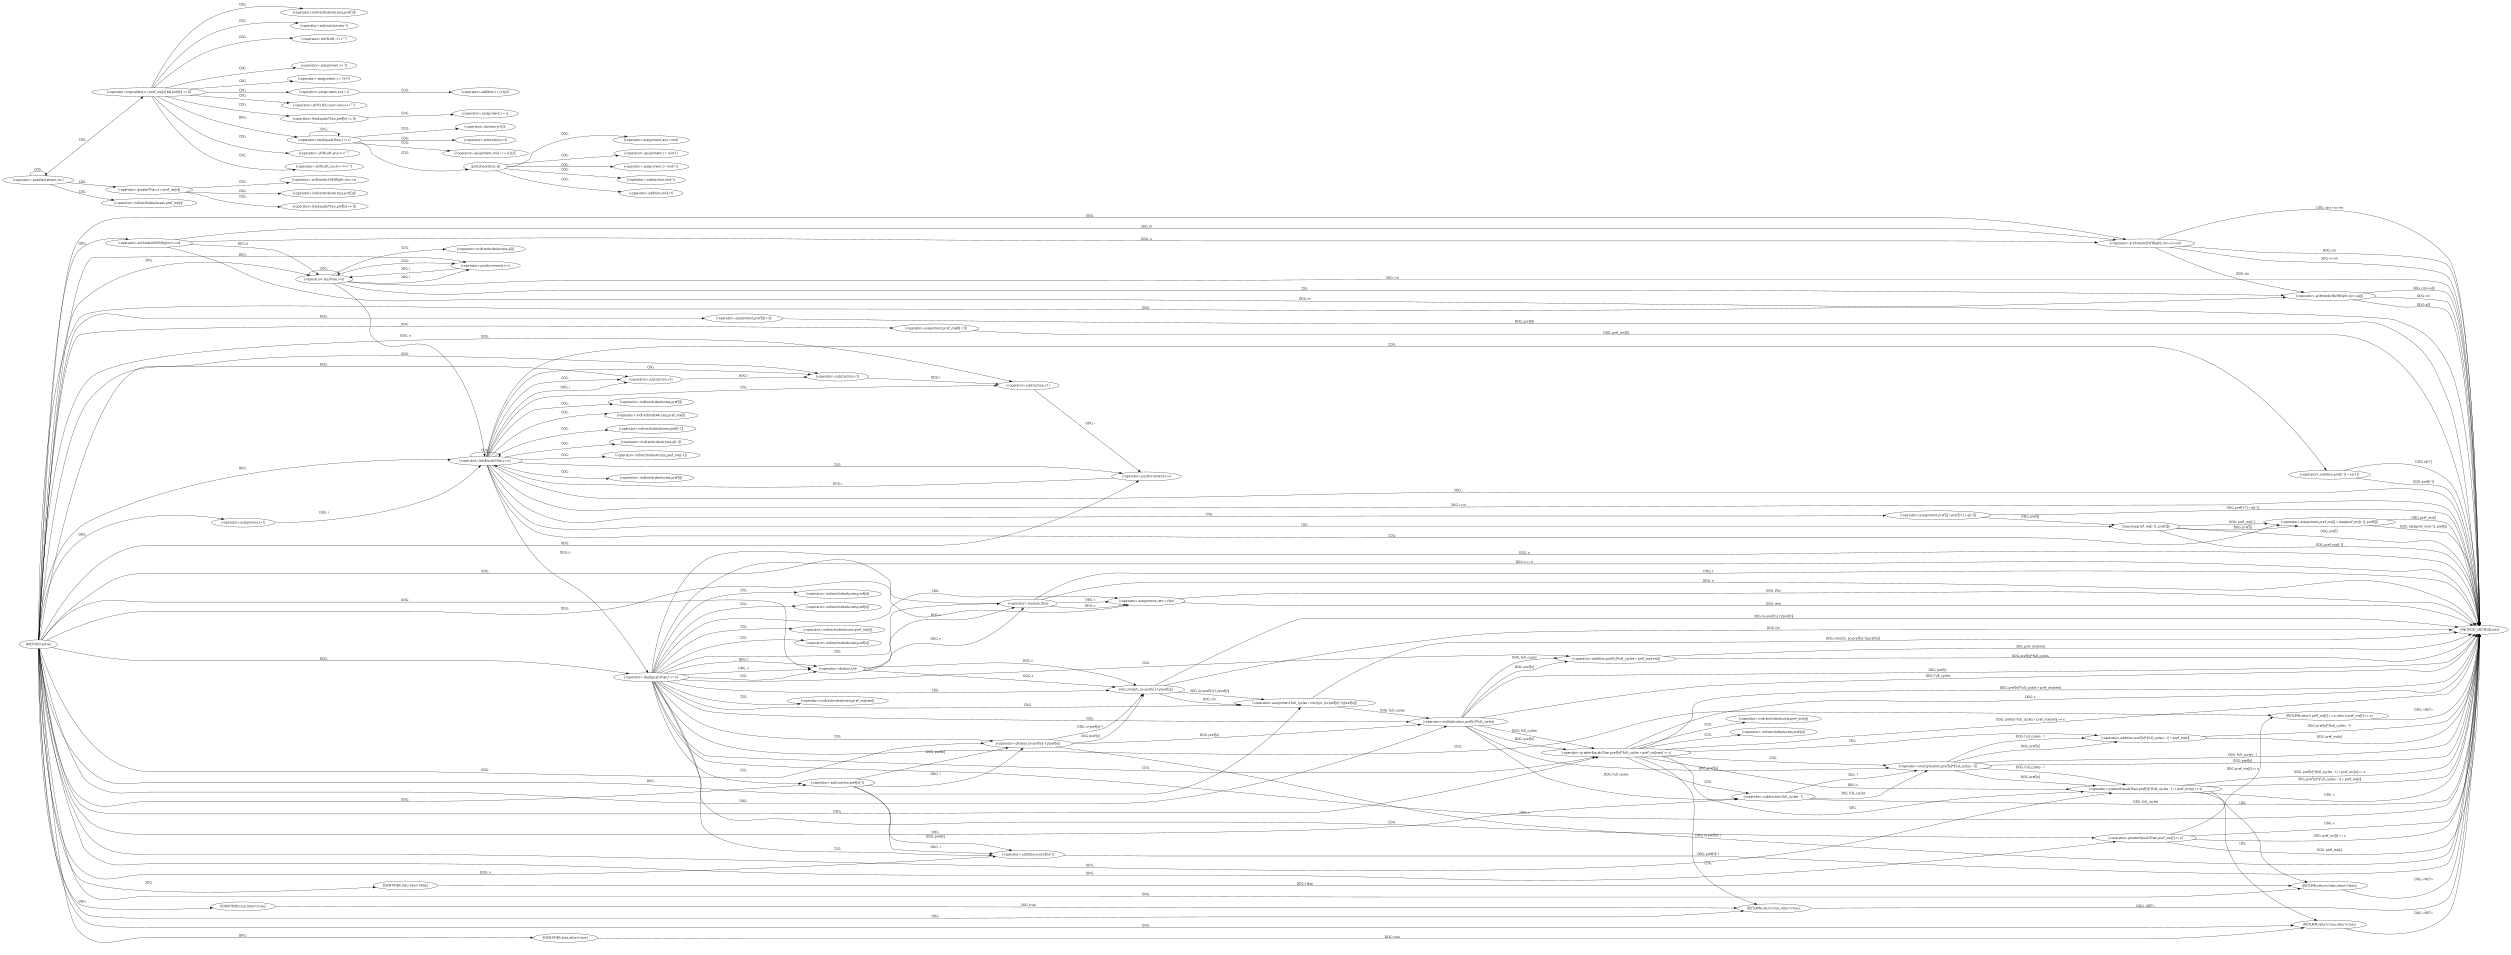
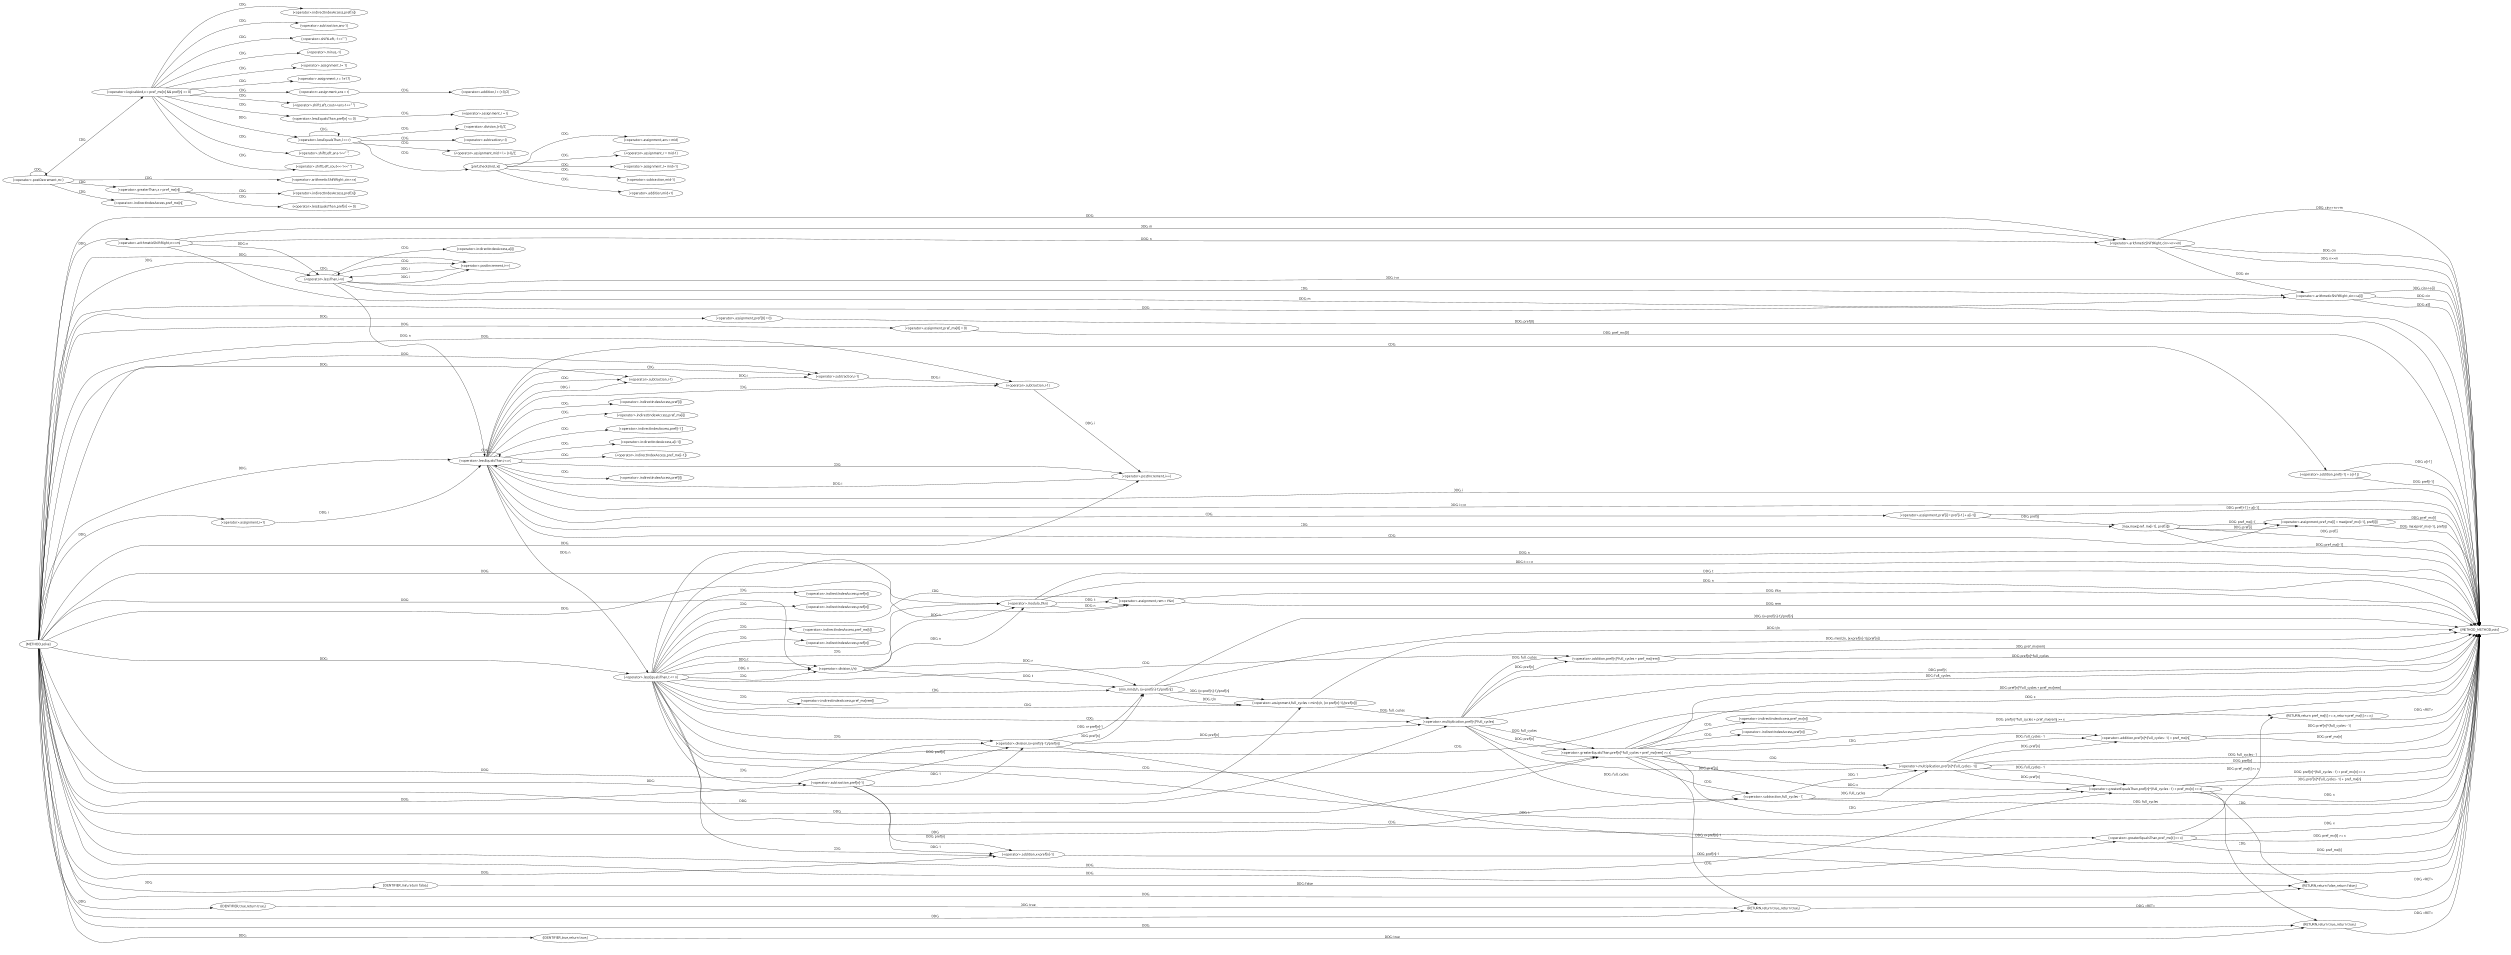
none -> (324, 52)
(238, 186) -> (176, 180)
(485, 873) -> (485, 873)
